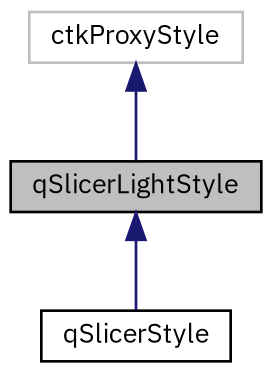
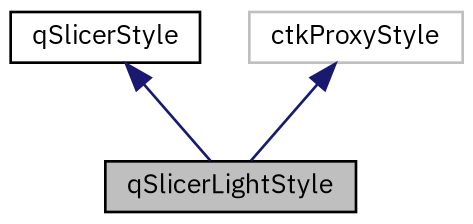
(136, 275) -> (177, 122)
